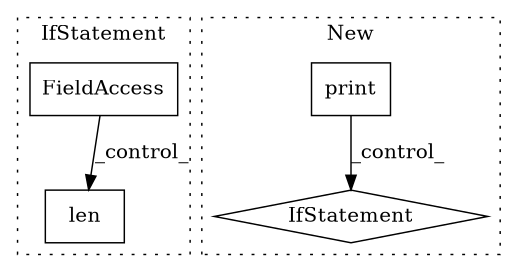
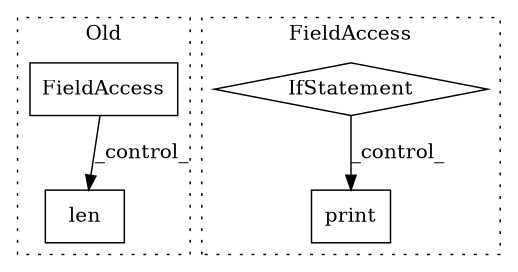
(104, 34) -> (104, 34)
(351, 34) -> (351, 34)
(351, 145) -> (351, 145)
